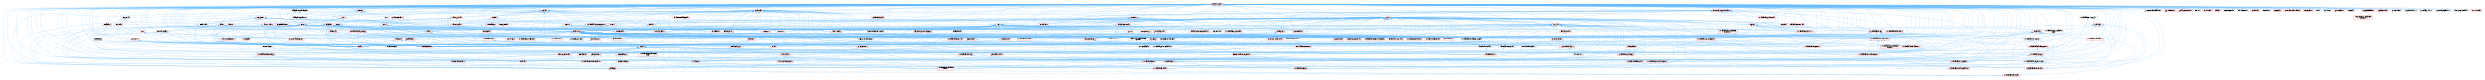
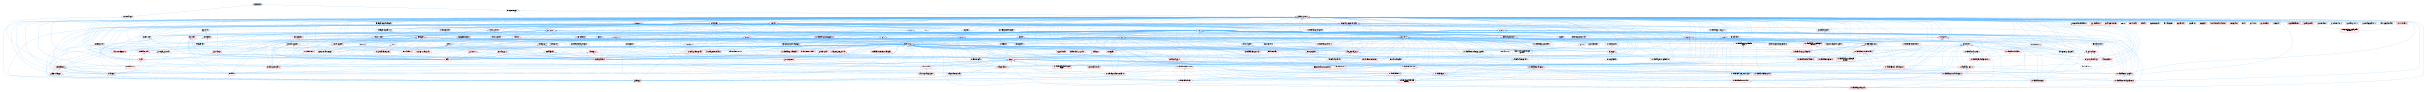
none -> (512, 11)
